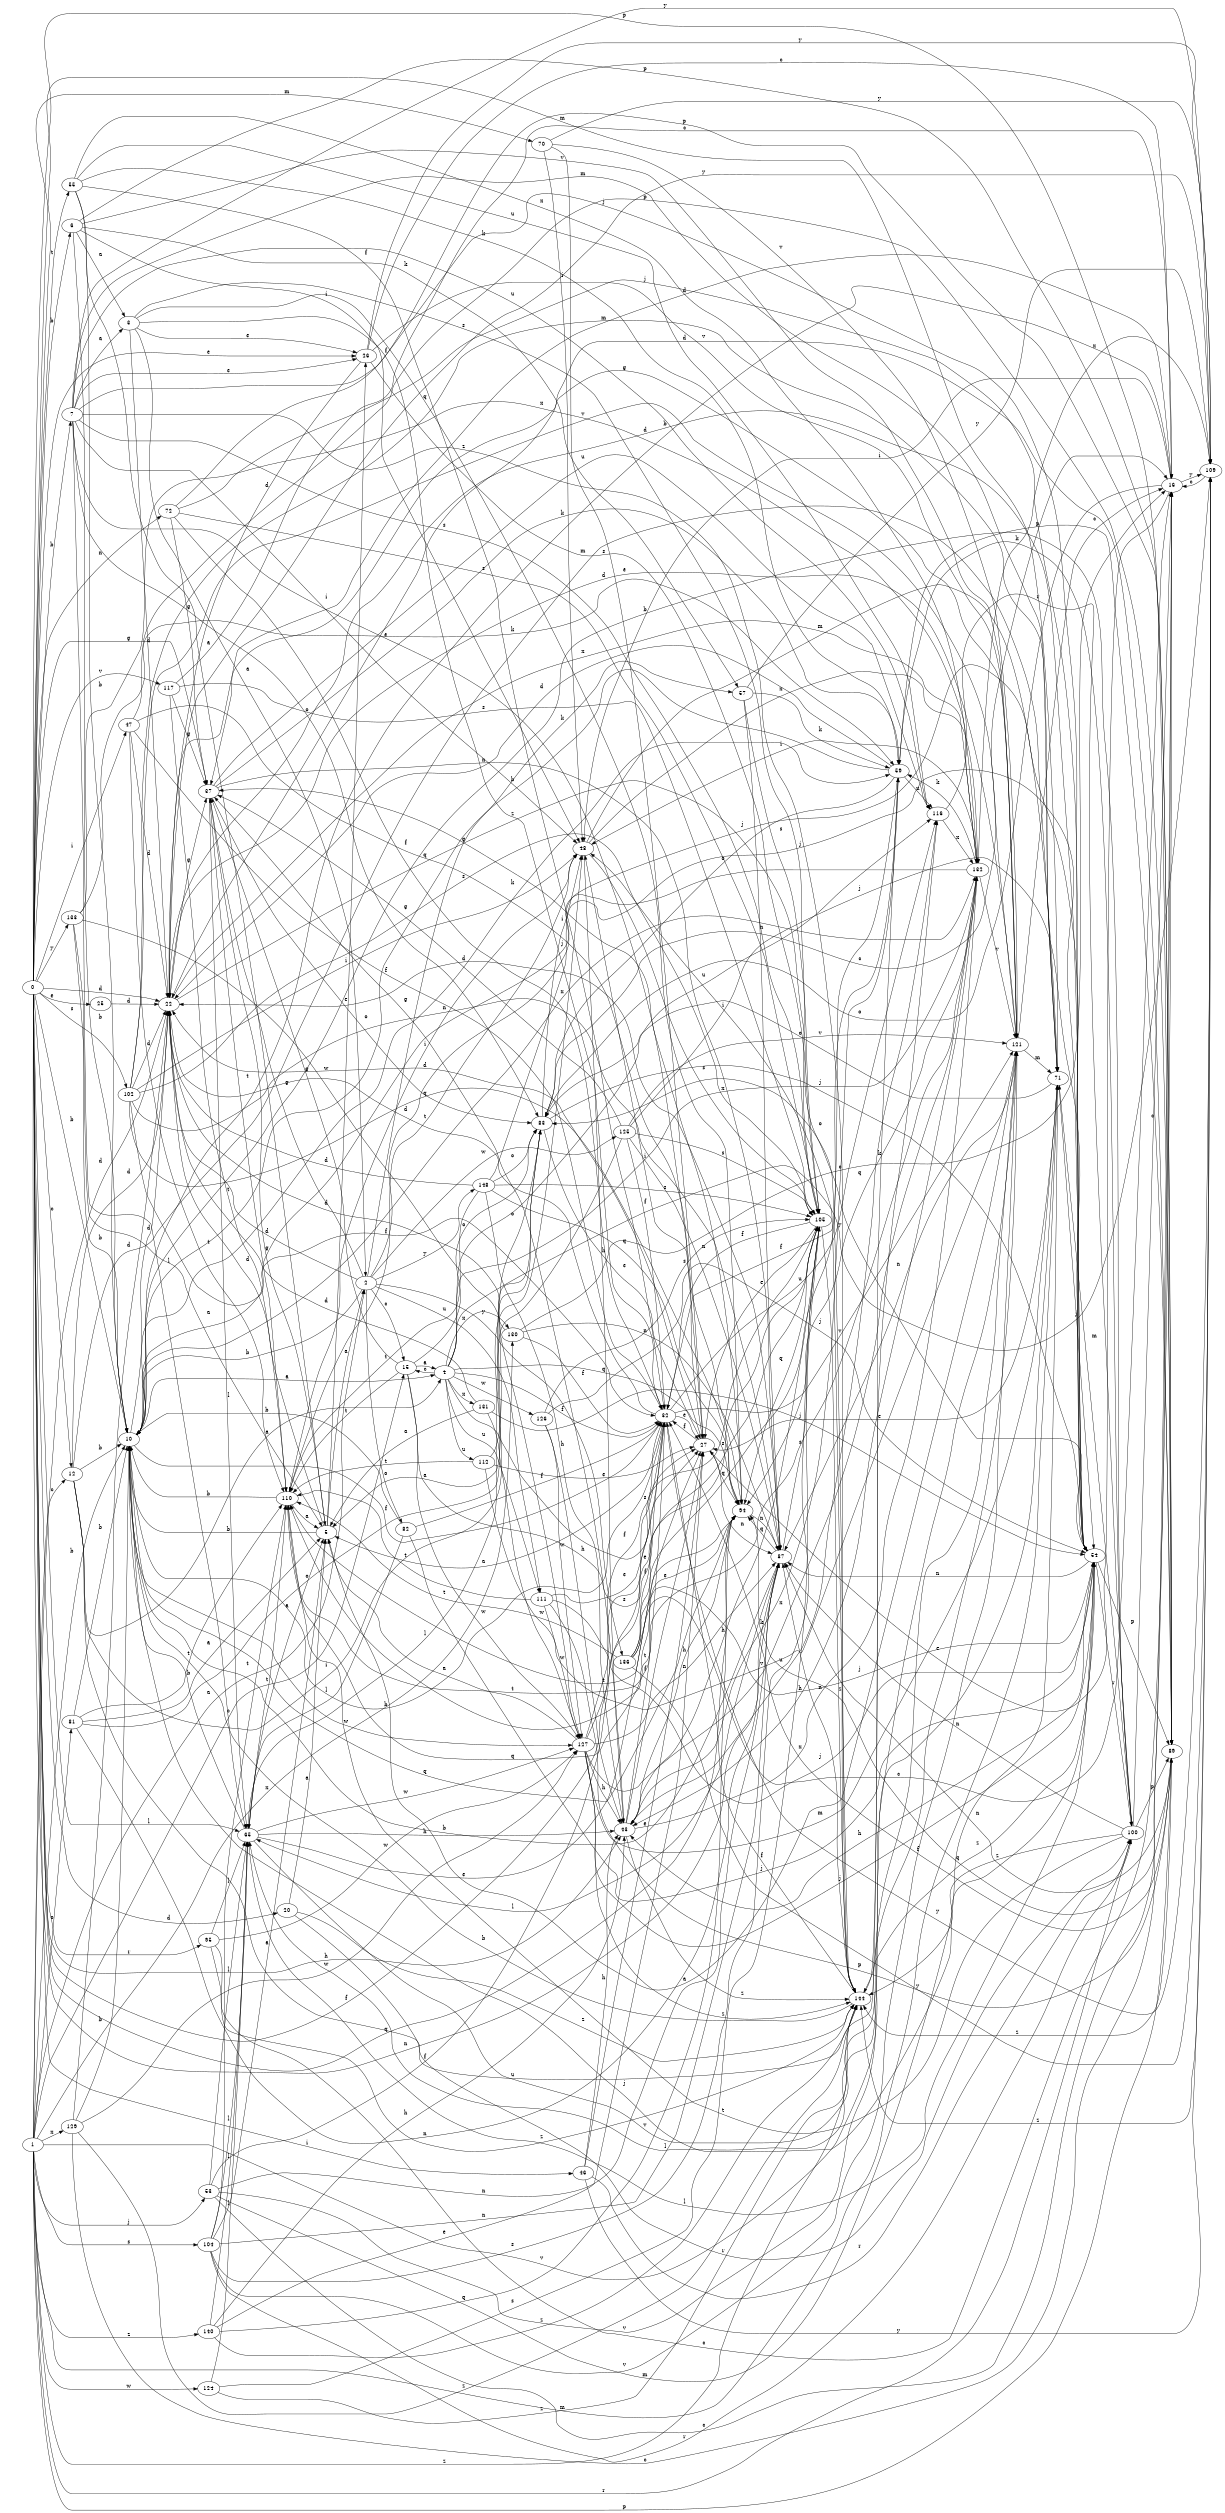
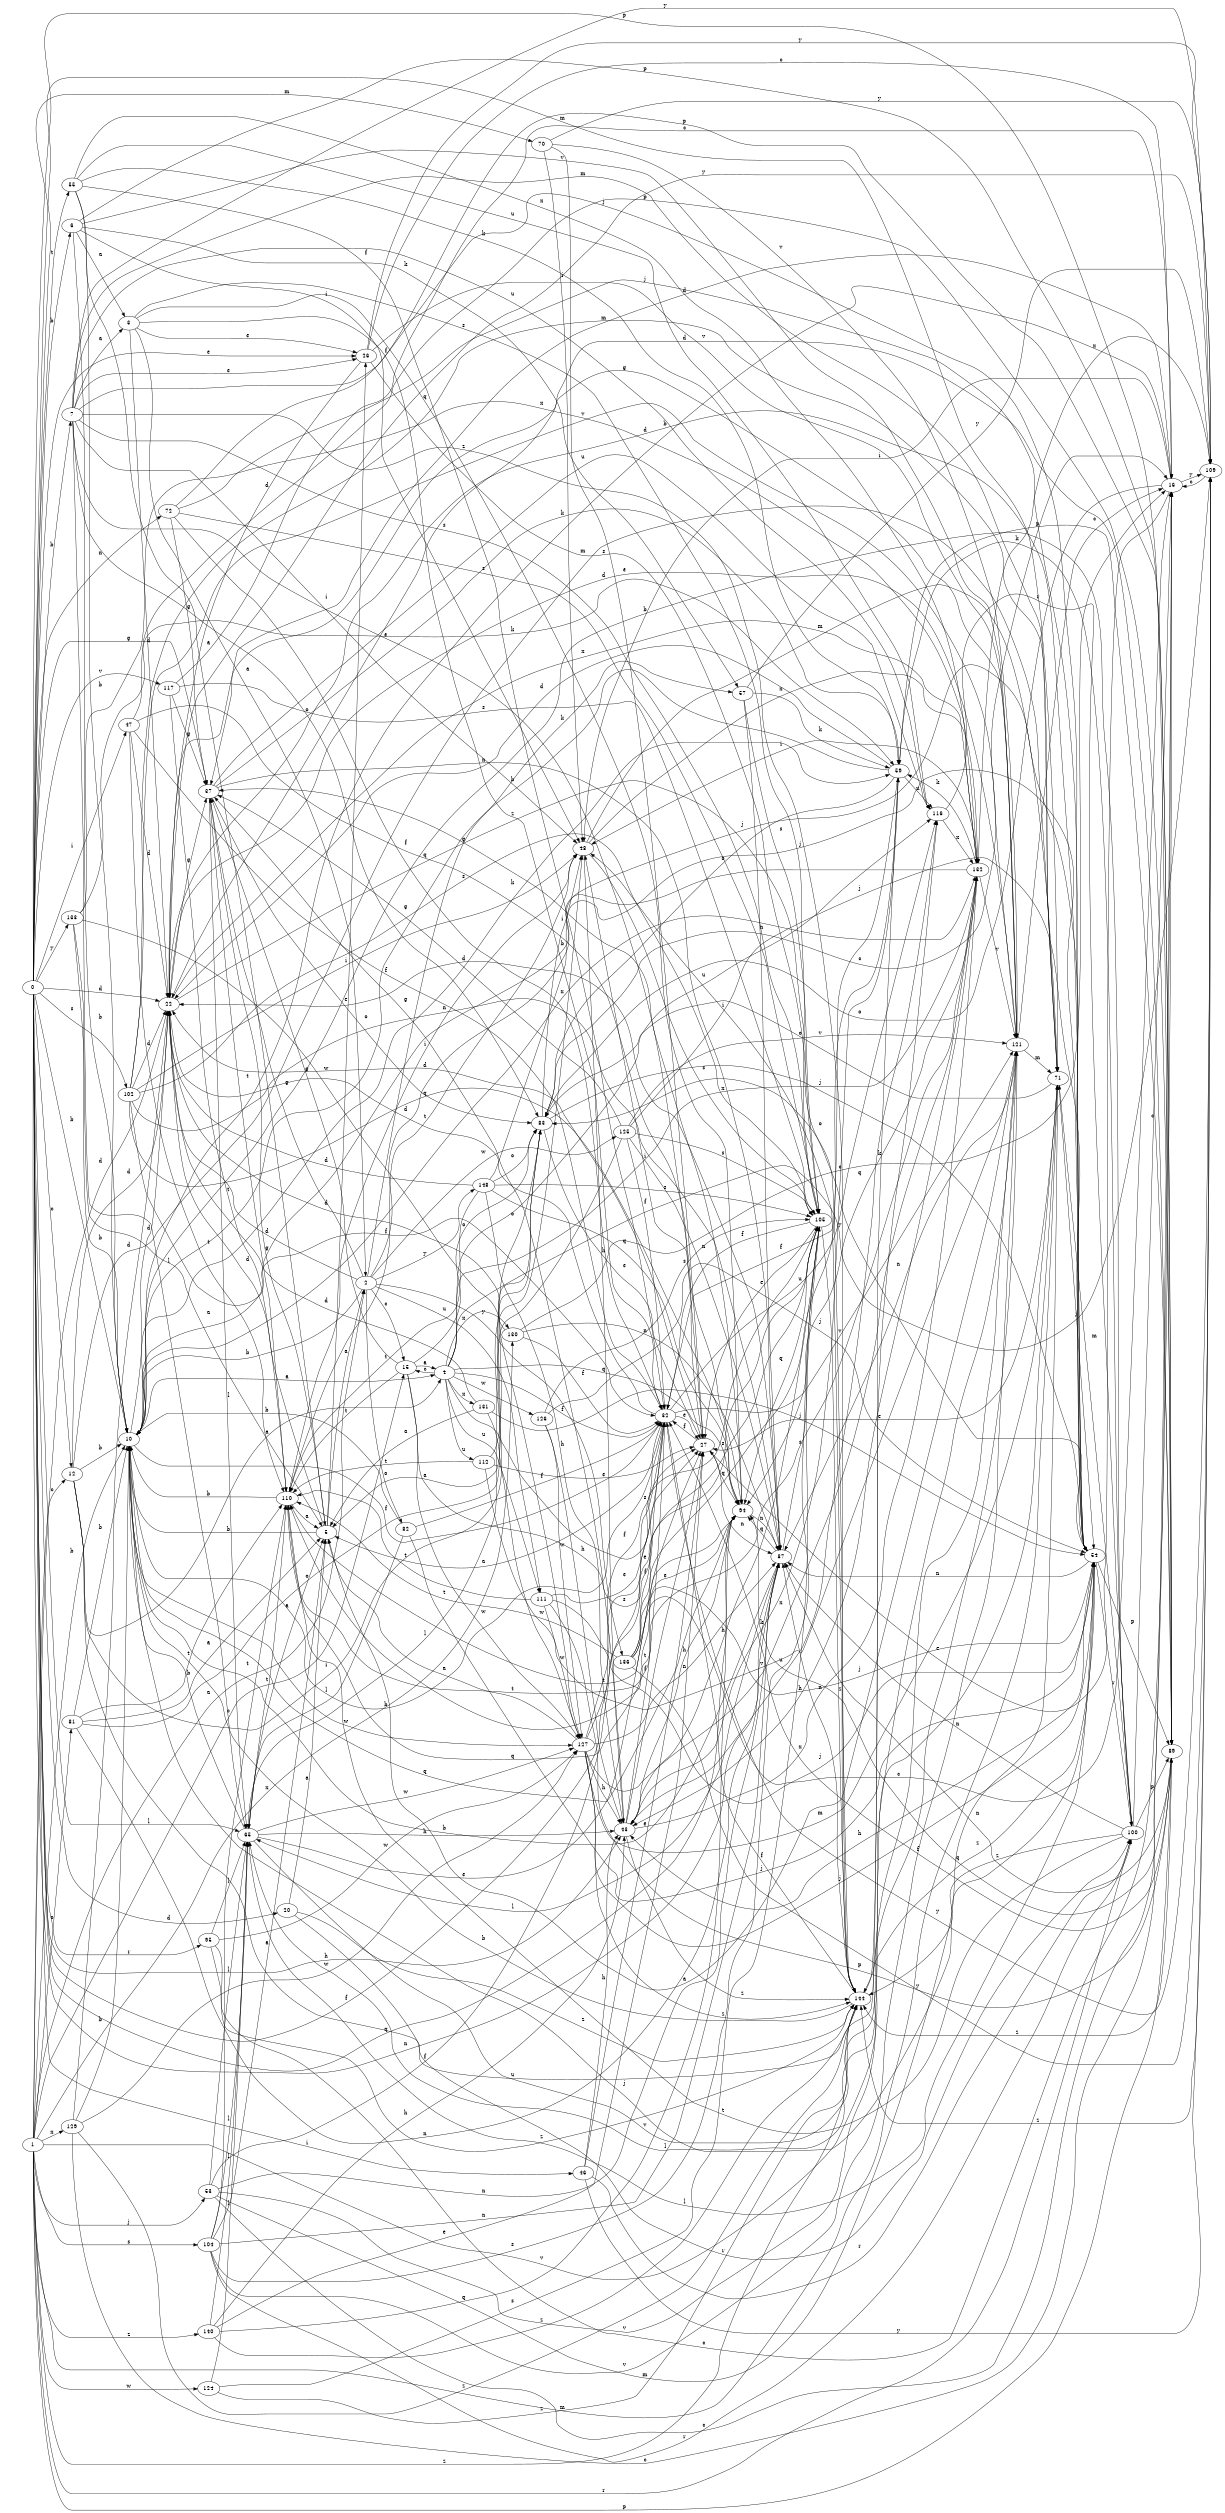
(563, 944) -> (563, 944)
(101, 1004) -> none
